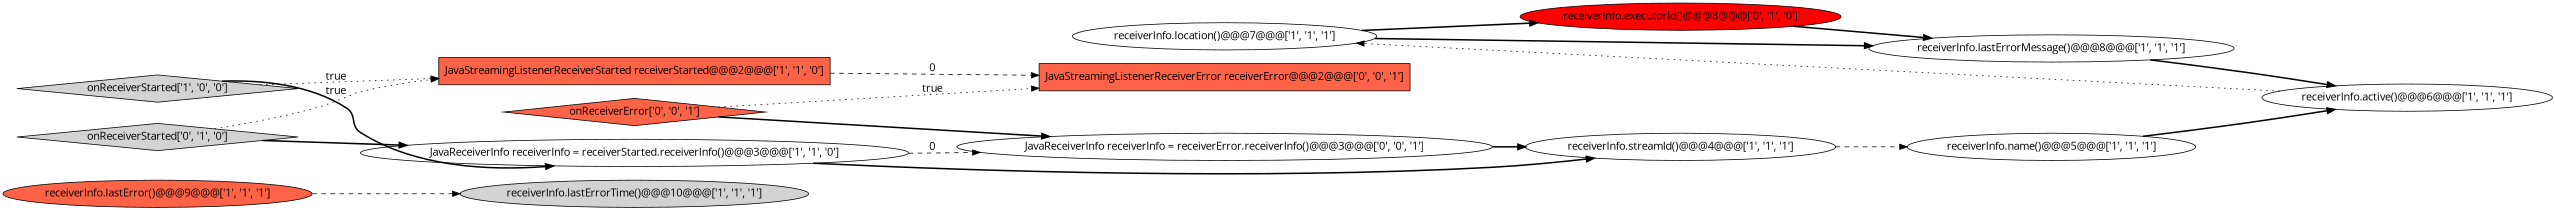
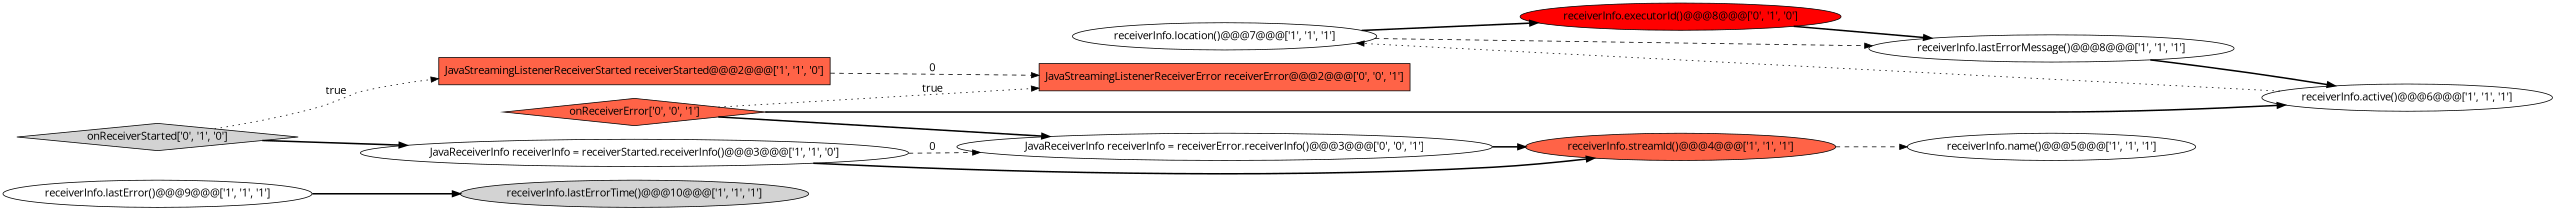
(1620, 42) -> (1620, 42)
(158, 89) -> none
(2235, 124) -> (1521, 112)
(1681, 147) -> (1681, 147)
(158, 194) -> (158, 194)
(382, 194) -> (382, 194)
